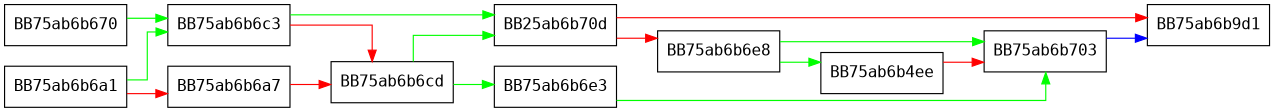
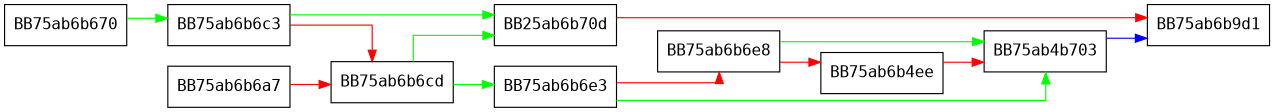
(631, 38) -> (669, 83)
(1045, 51) -> (1045, 51)
(794, 62) -> (794, 62)
(66, 87) -> none
